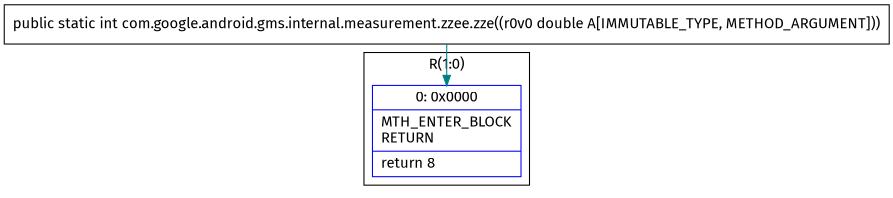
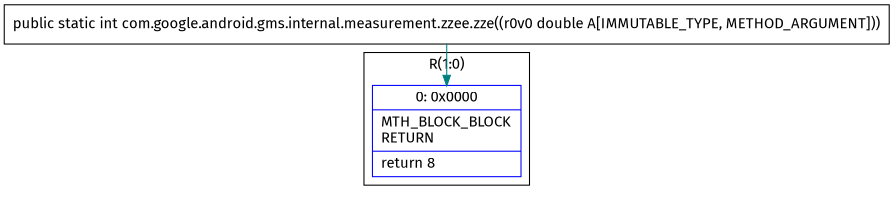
(447, 122) -> (446, 122)
